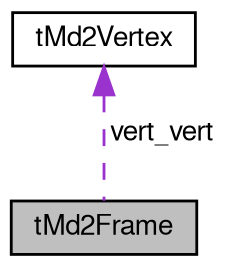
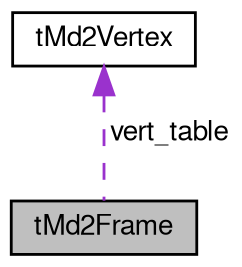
(160, 134) -> (167, 134)
